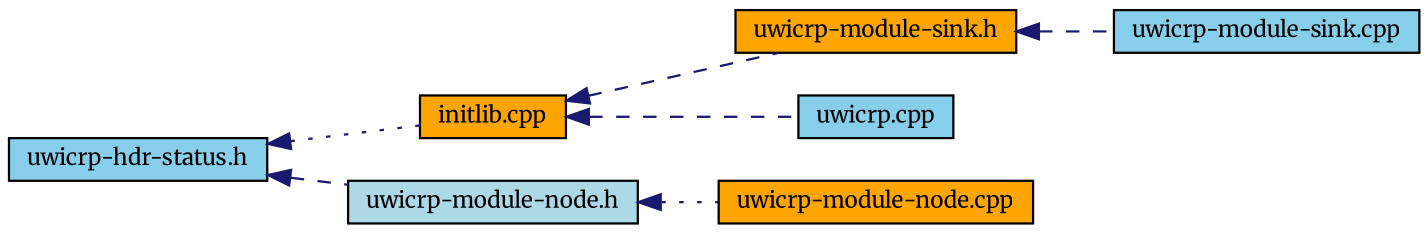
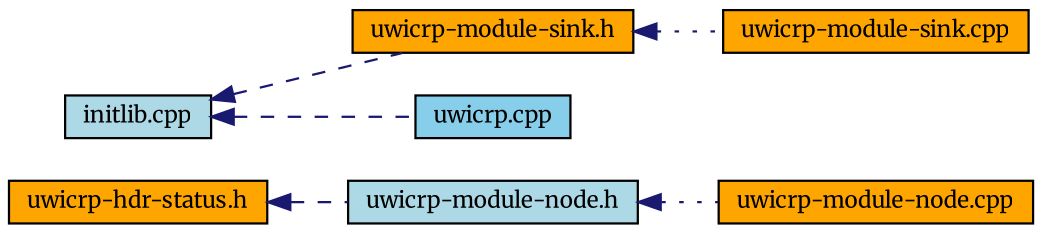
(1076, 31) -> (690, 31)
(1267, 31) -> (876, 31)
(493, 117) -> (138, 117)
(355, 133) -> none
(138, 159) -> (138, 202)
